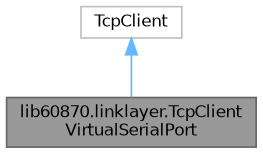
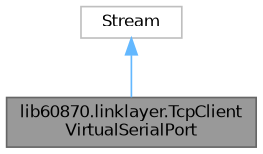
(131, 22) -> (131, 22)
